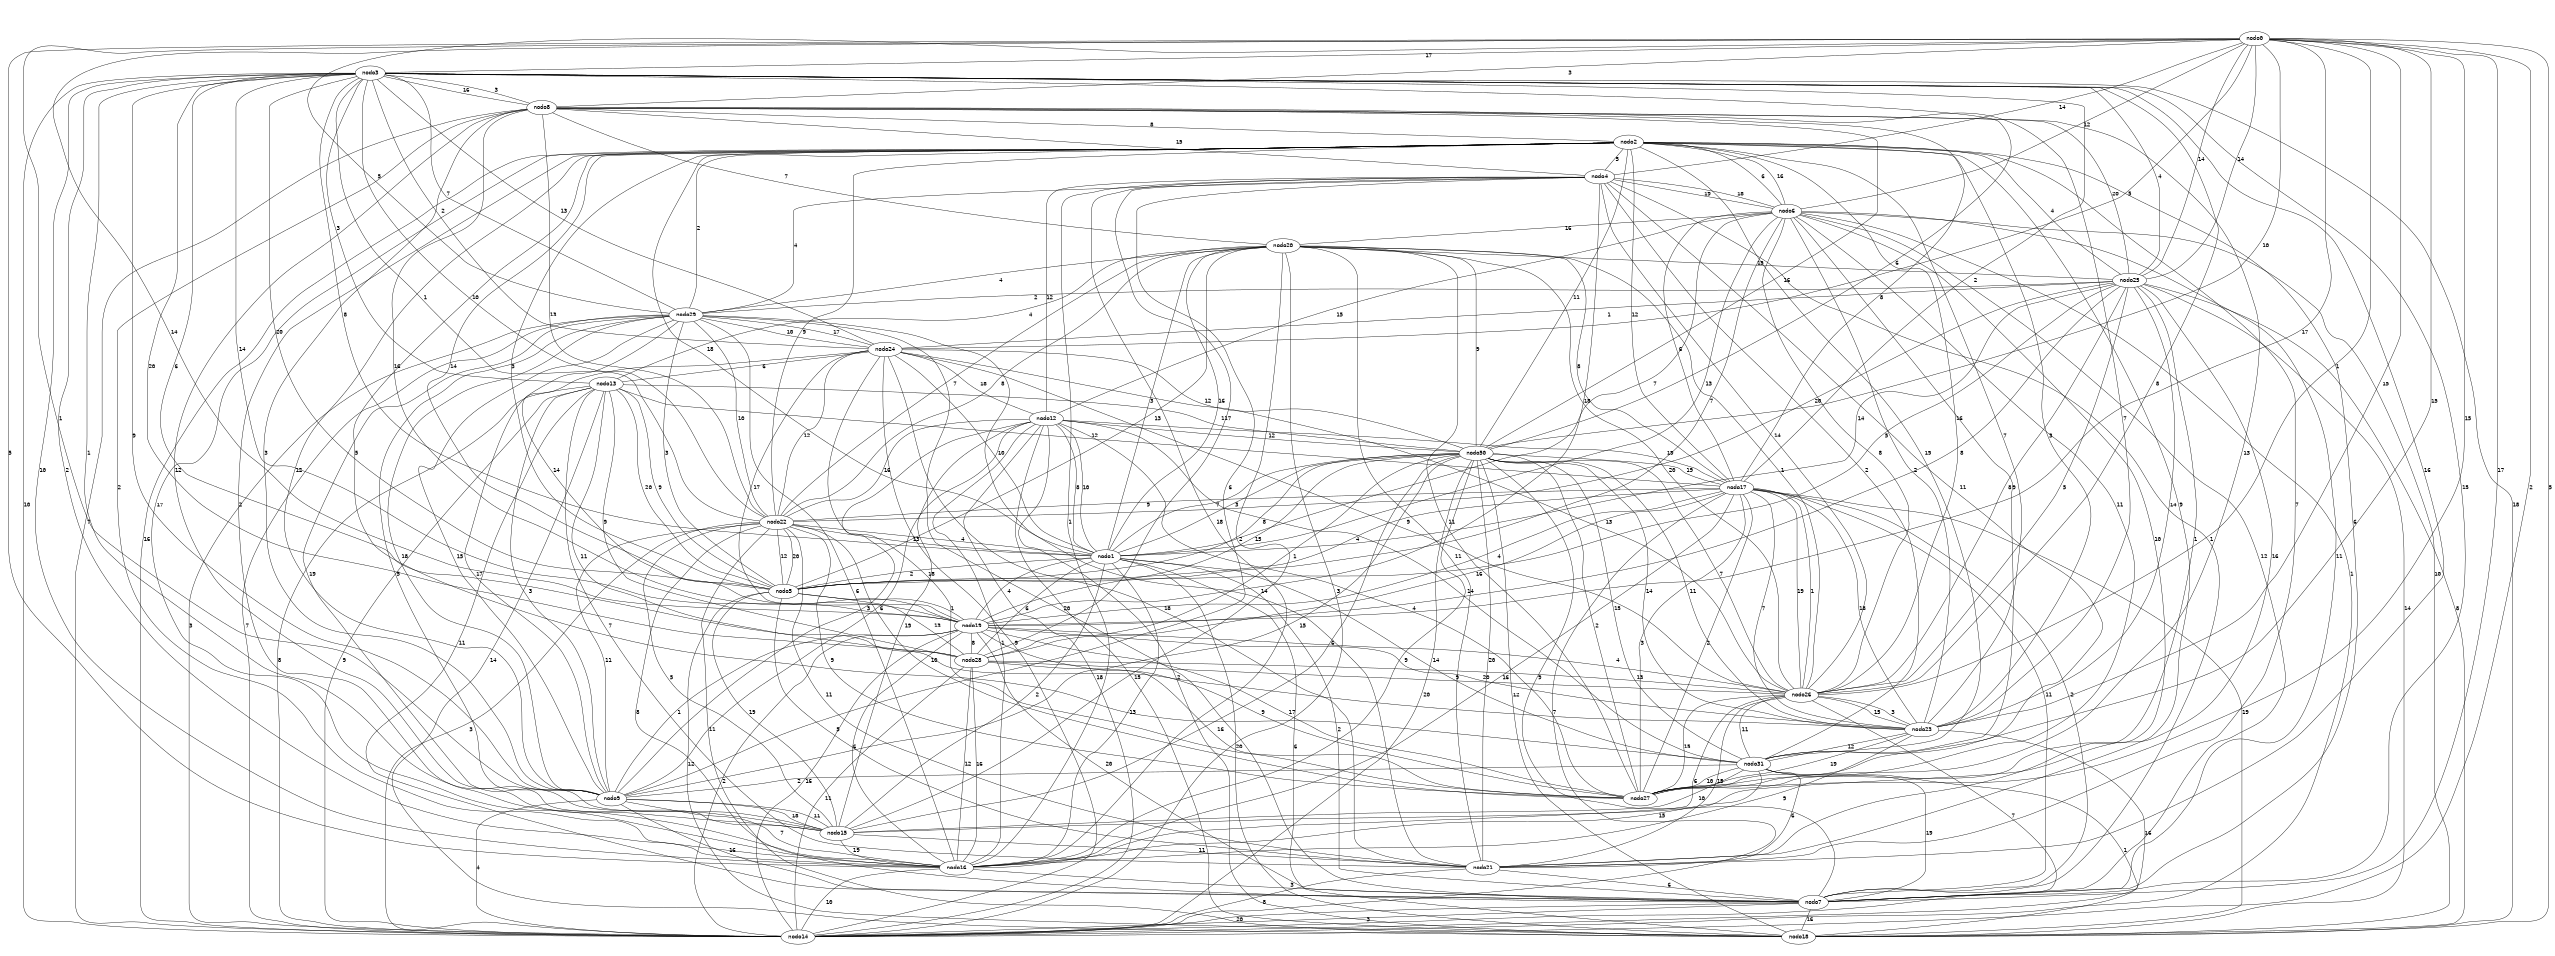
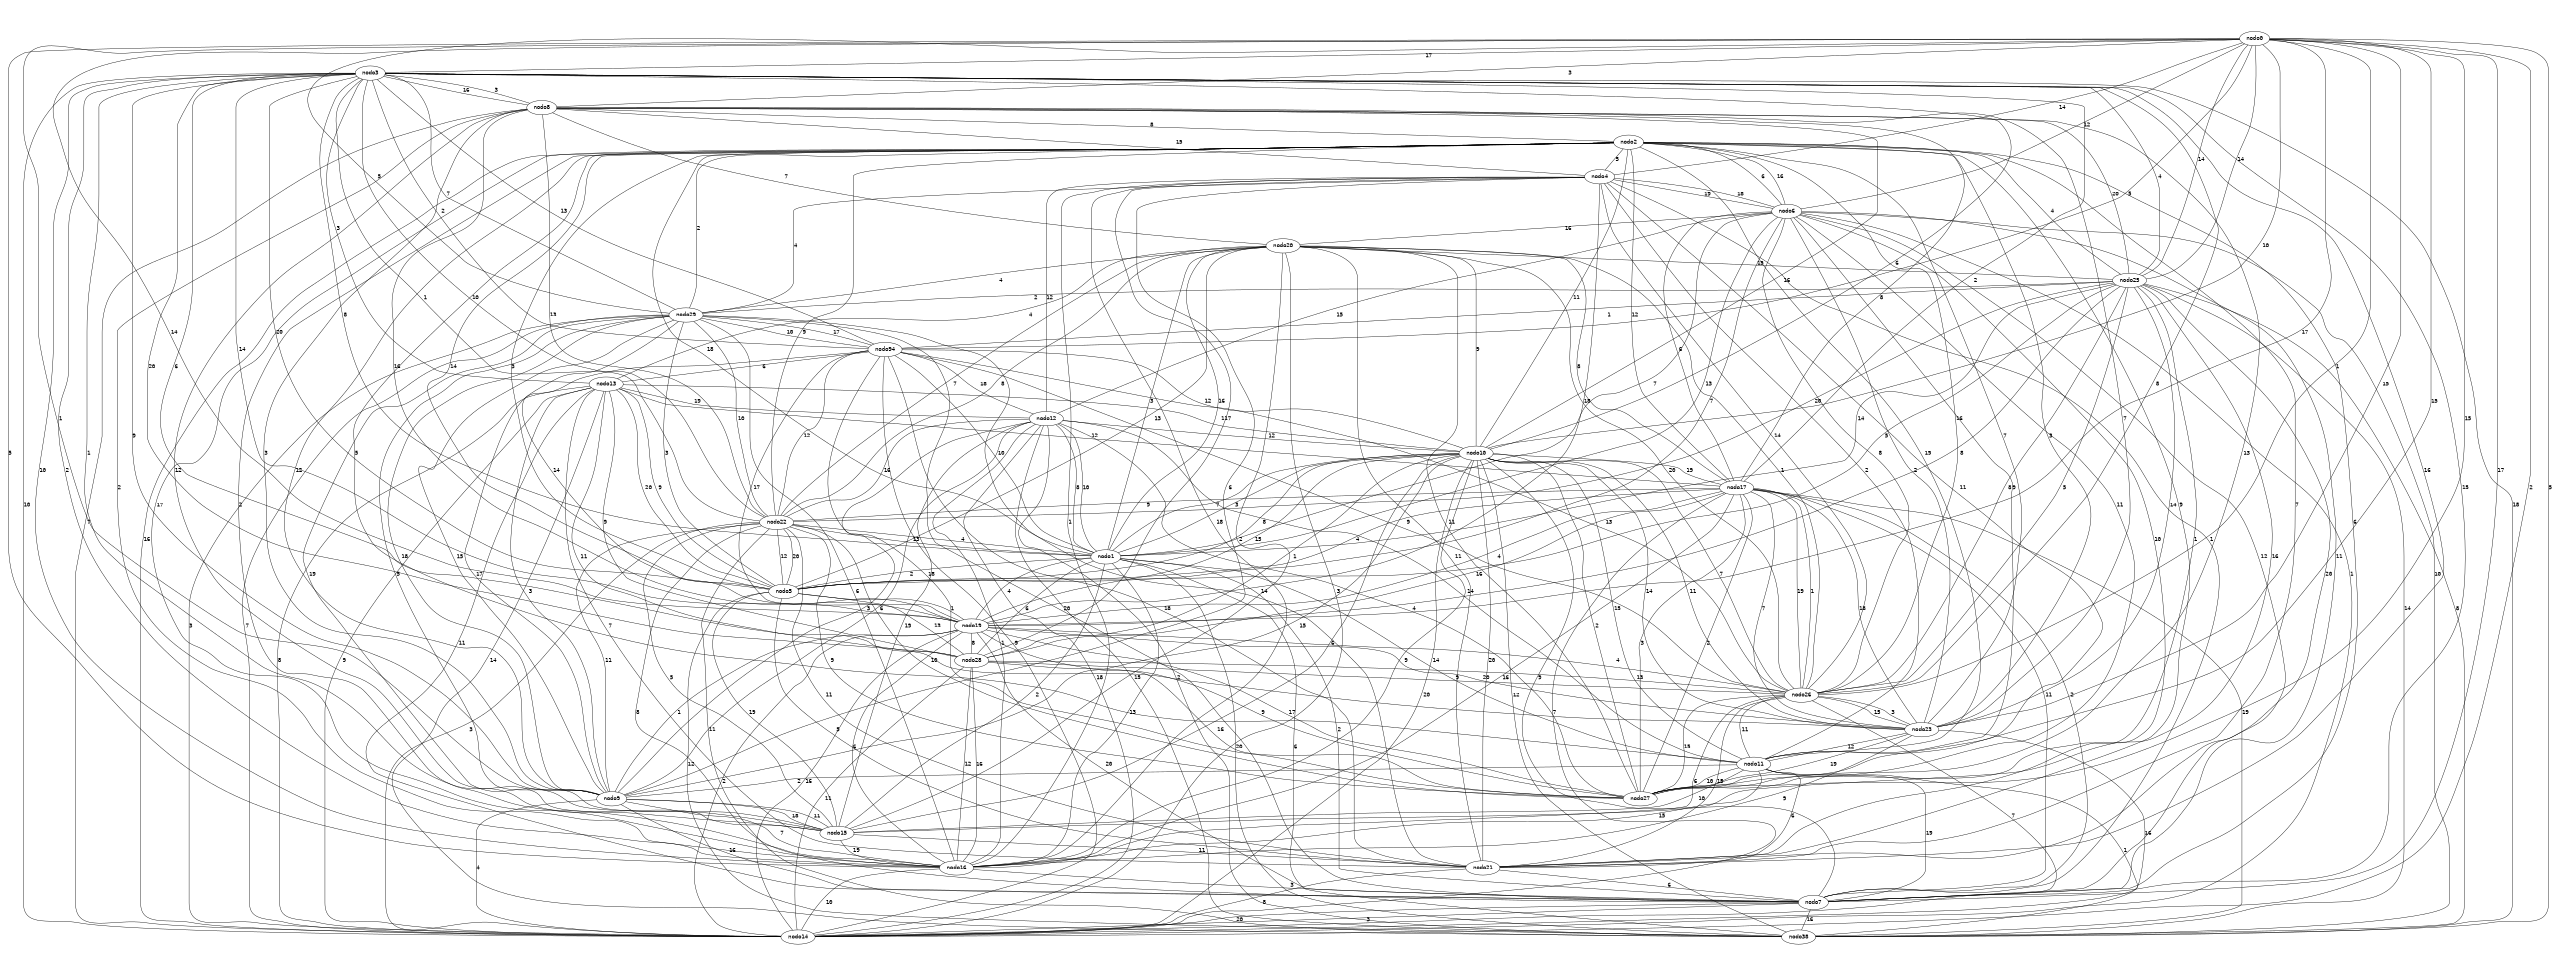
(885, 350) -> (885, 350)
(1397, 439) -> (814, 412)
(1476, 453) -> (1476, 453)
(1754, 764) -> (1754, 764)
none -> (2146, 791)
(1799, 937) -> (1799, 937)
